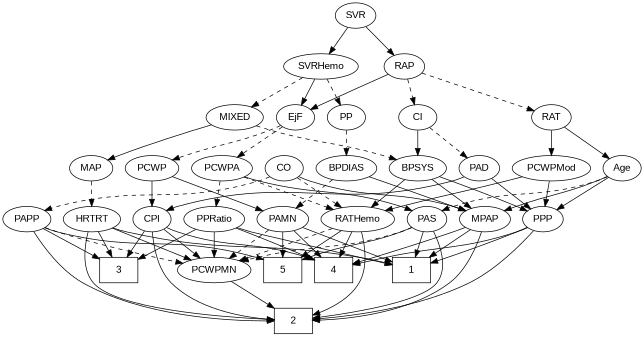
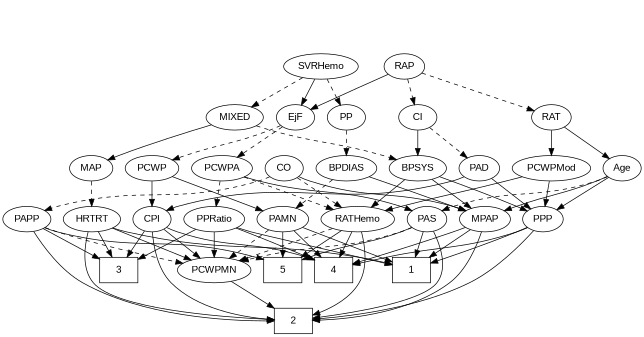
(356, 16) -> none
